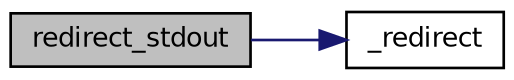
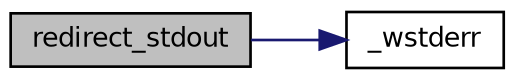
(425, 40) -> (425, 40)
